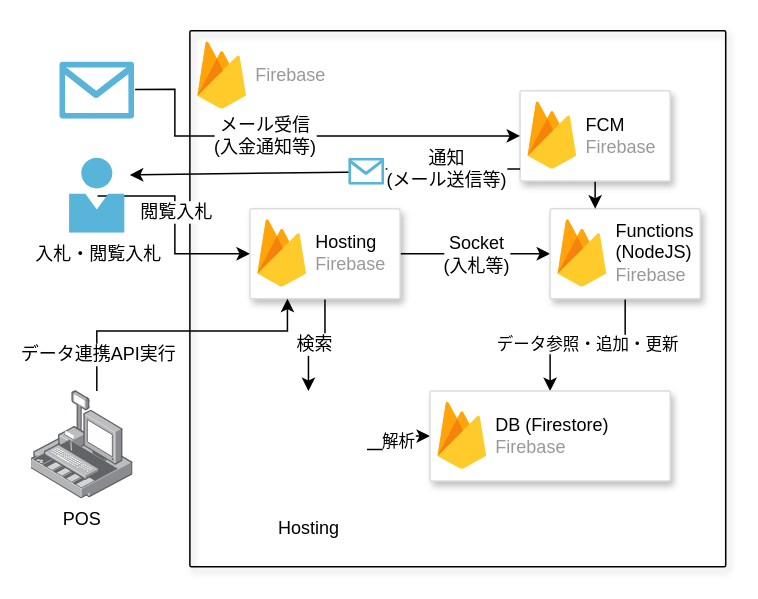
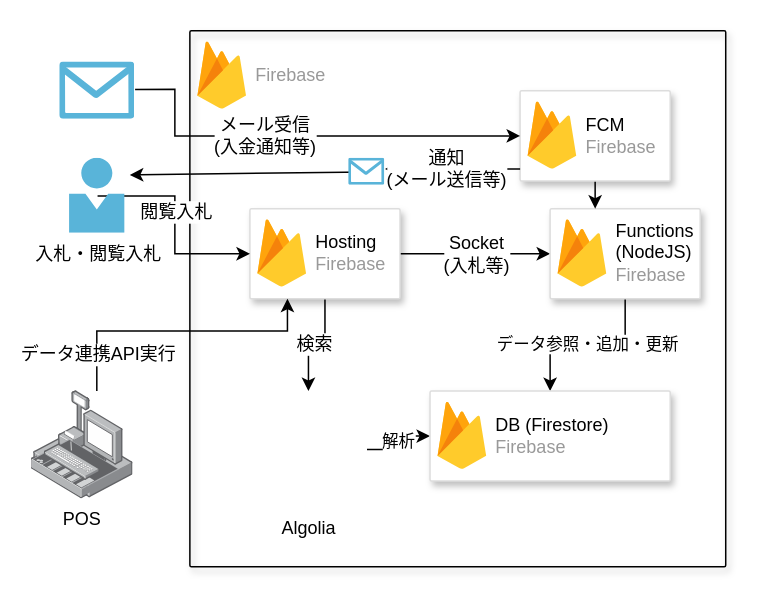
(309, 529) -> (309, 529)
